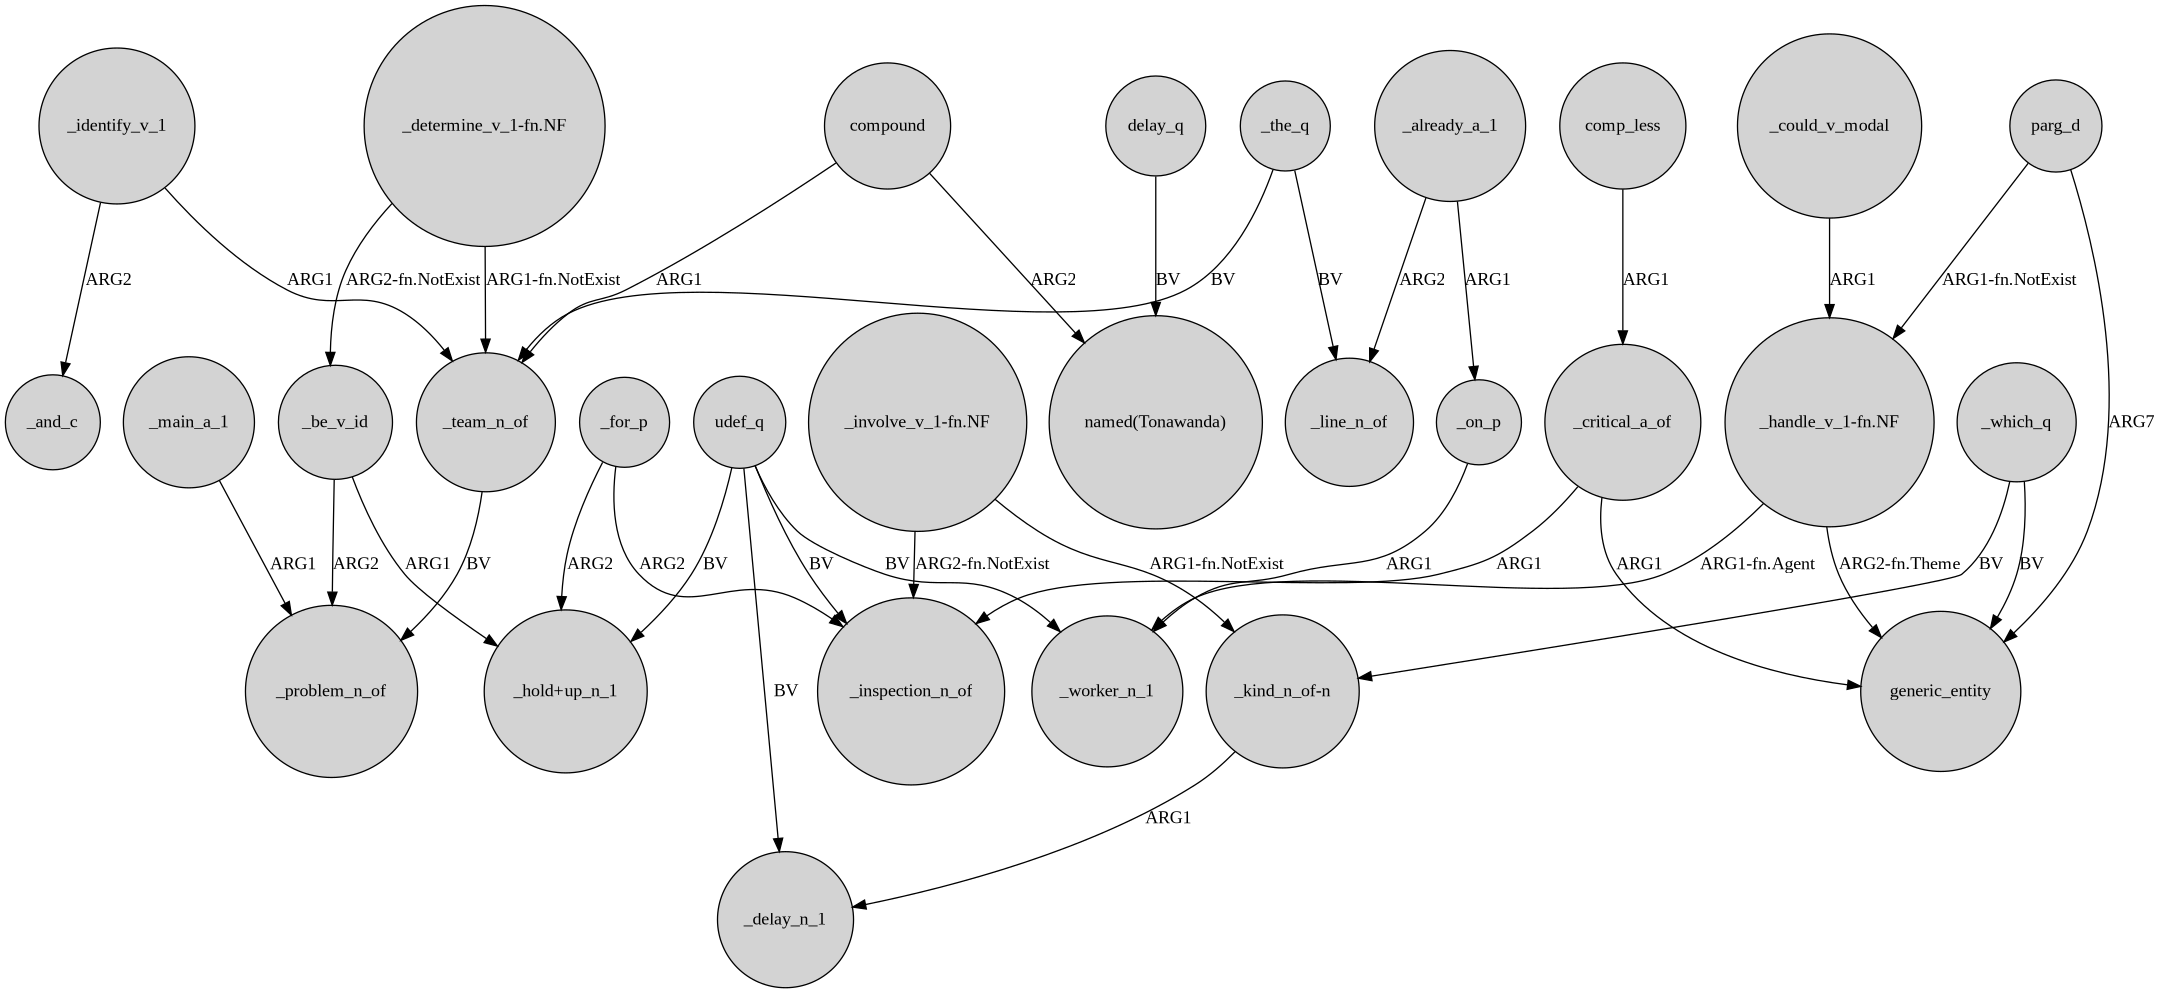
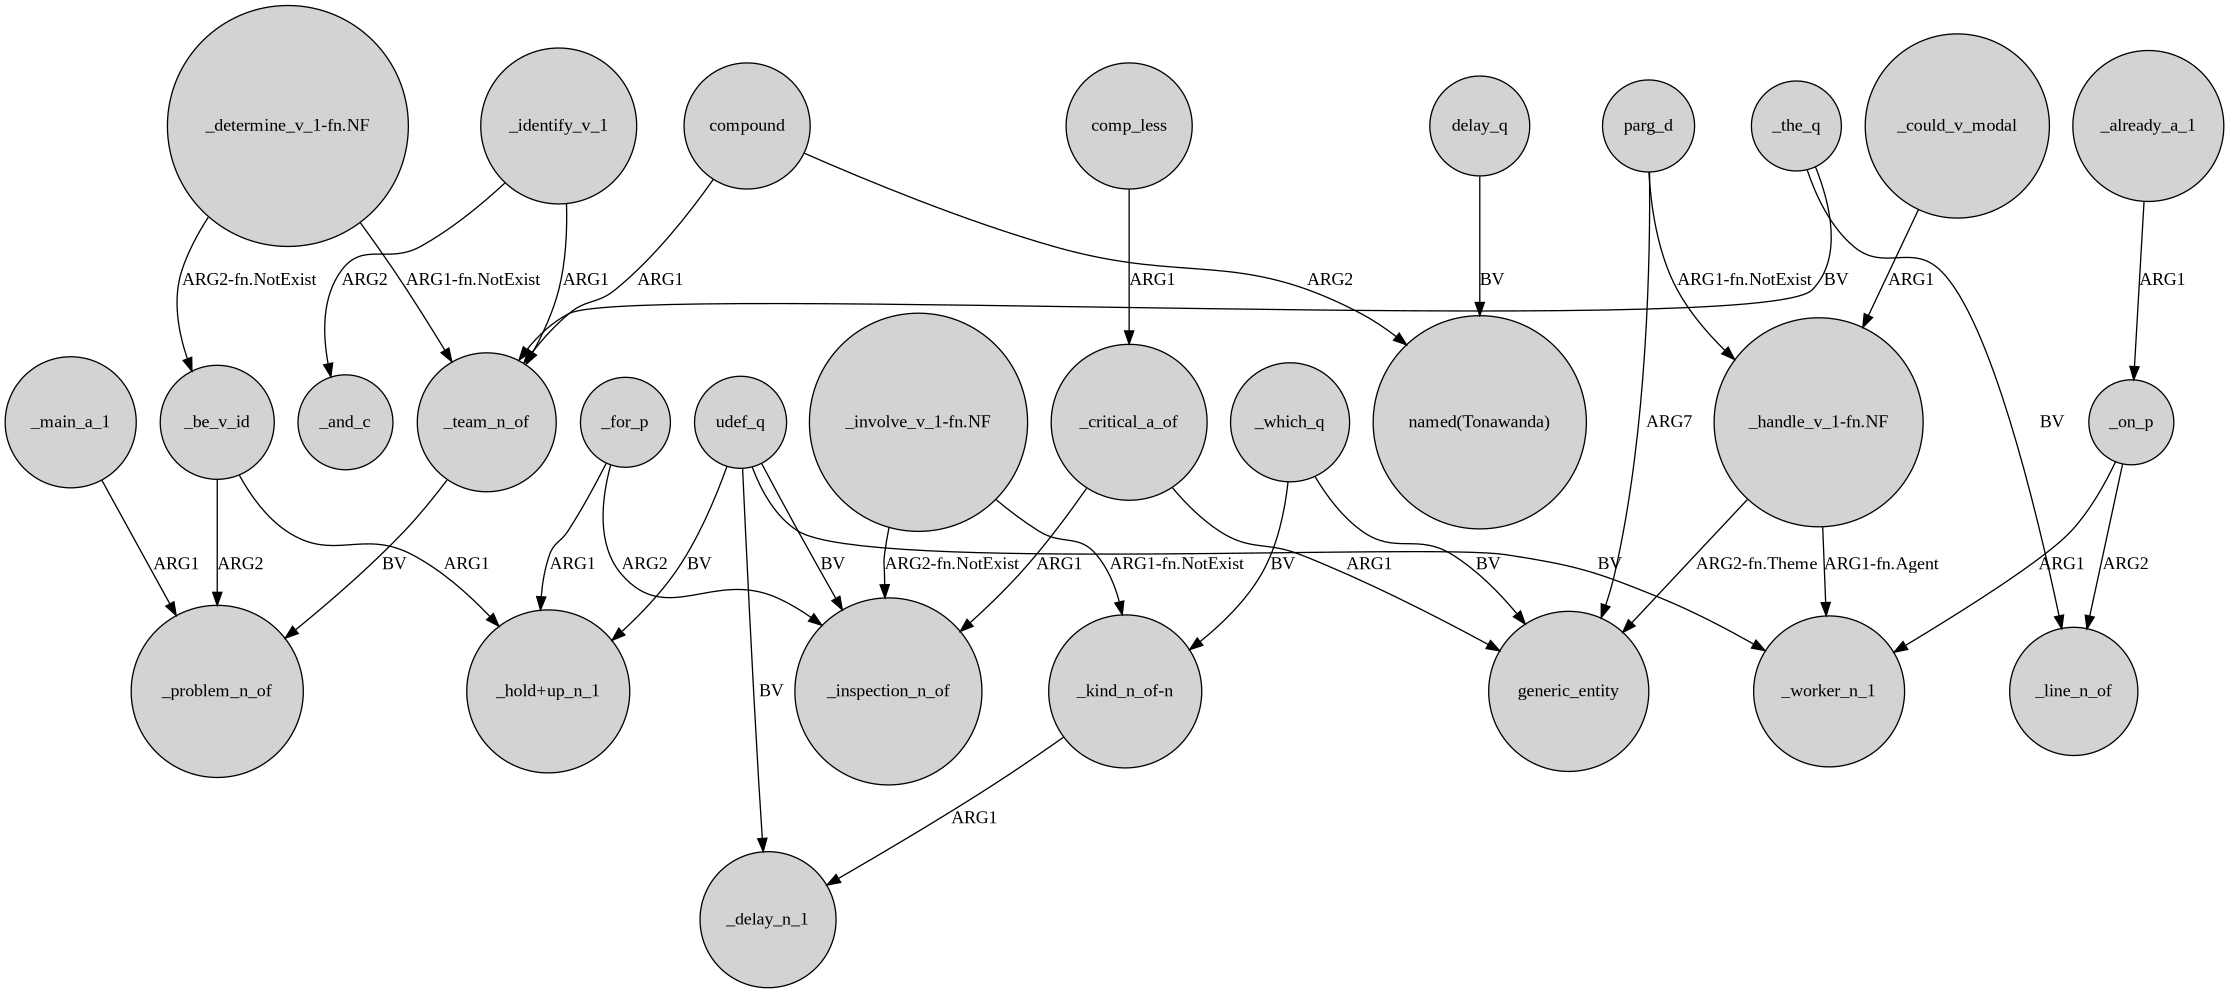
(1400, 274) -> (2106, 540)
(591, 565) -> (573, 565)
